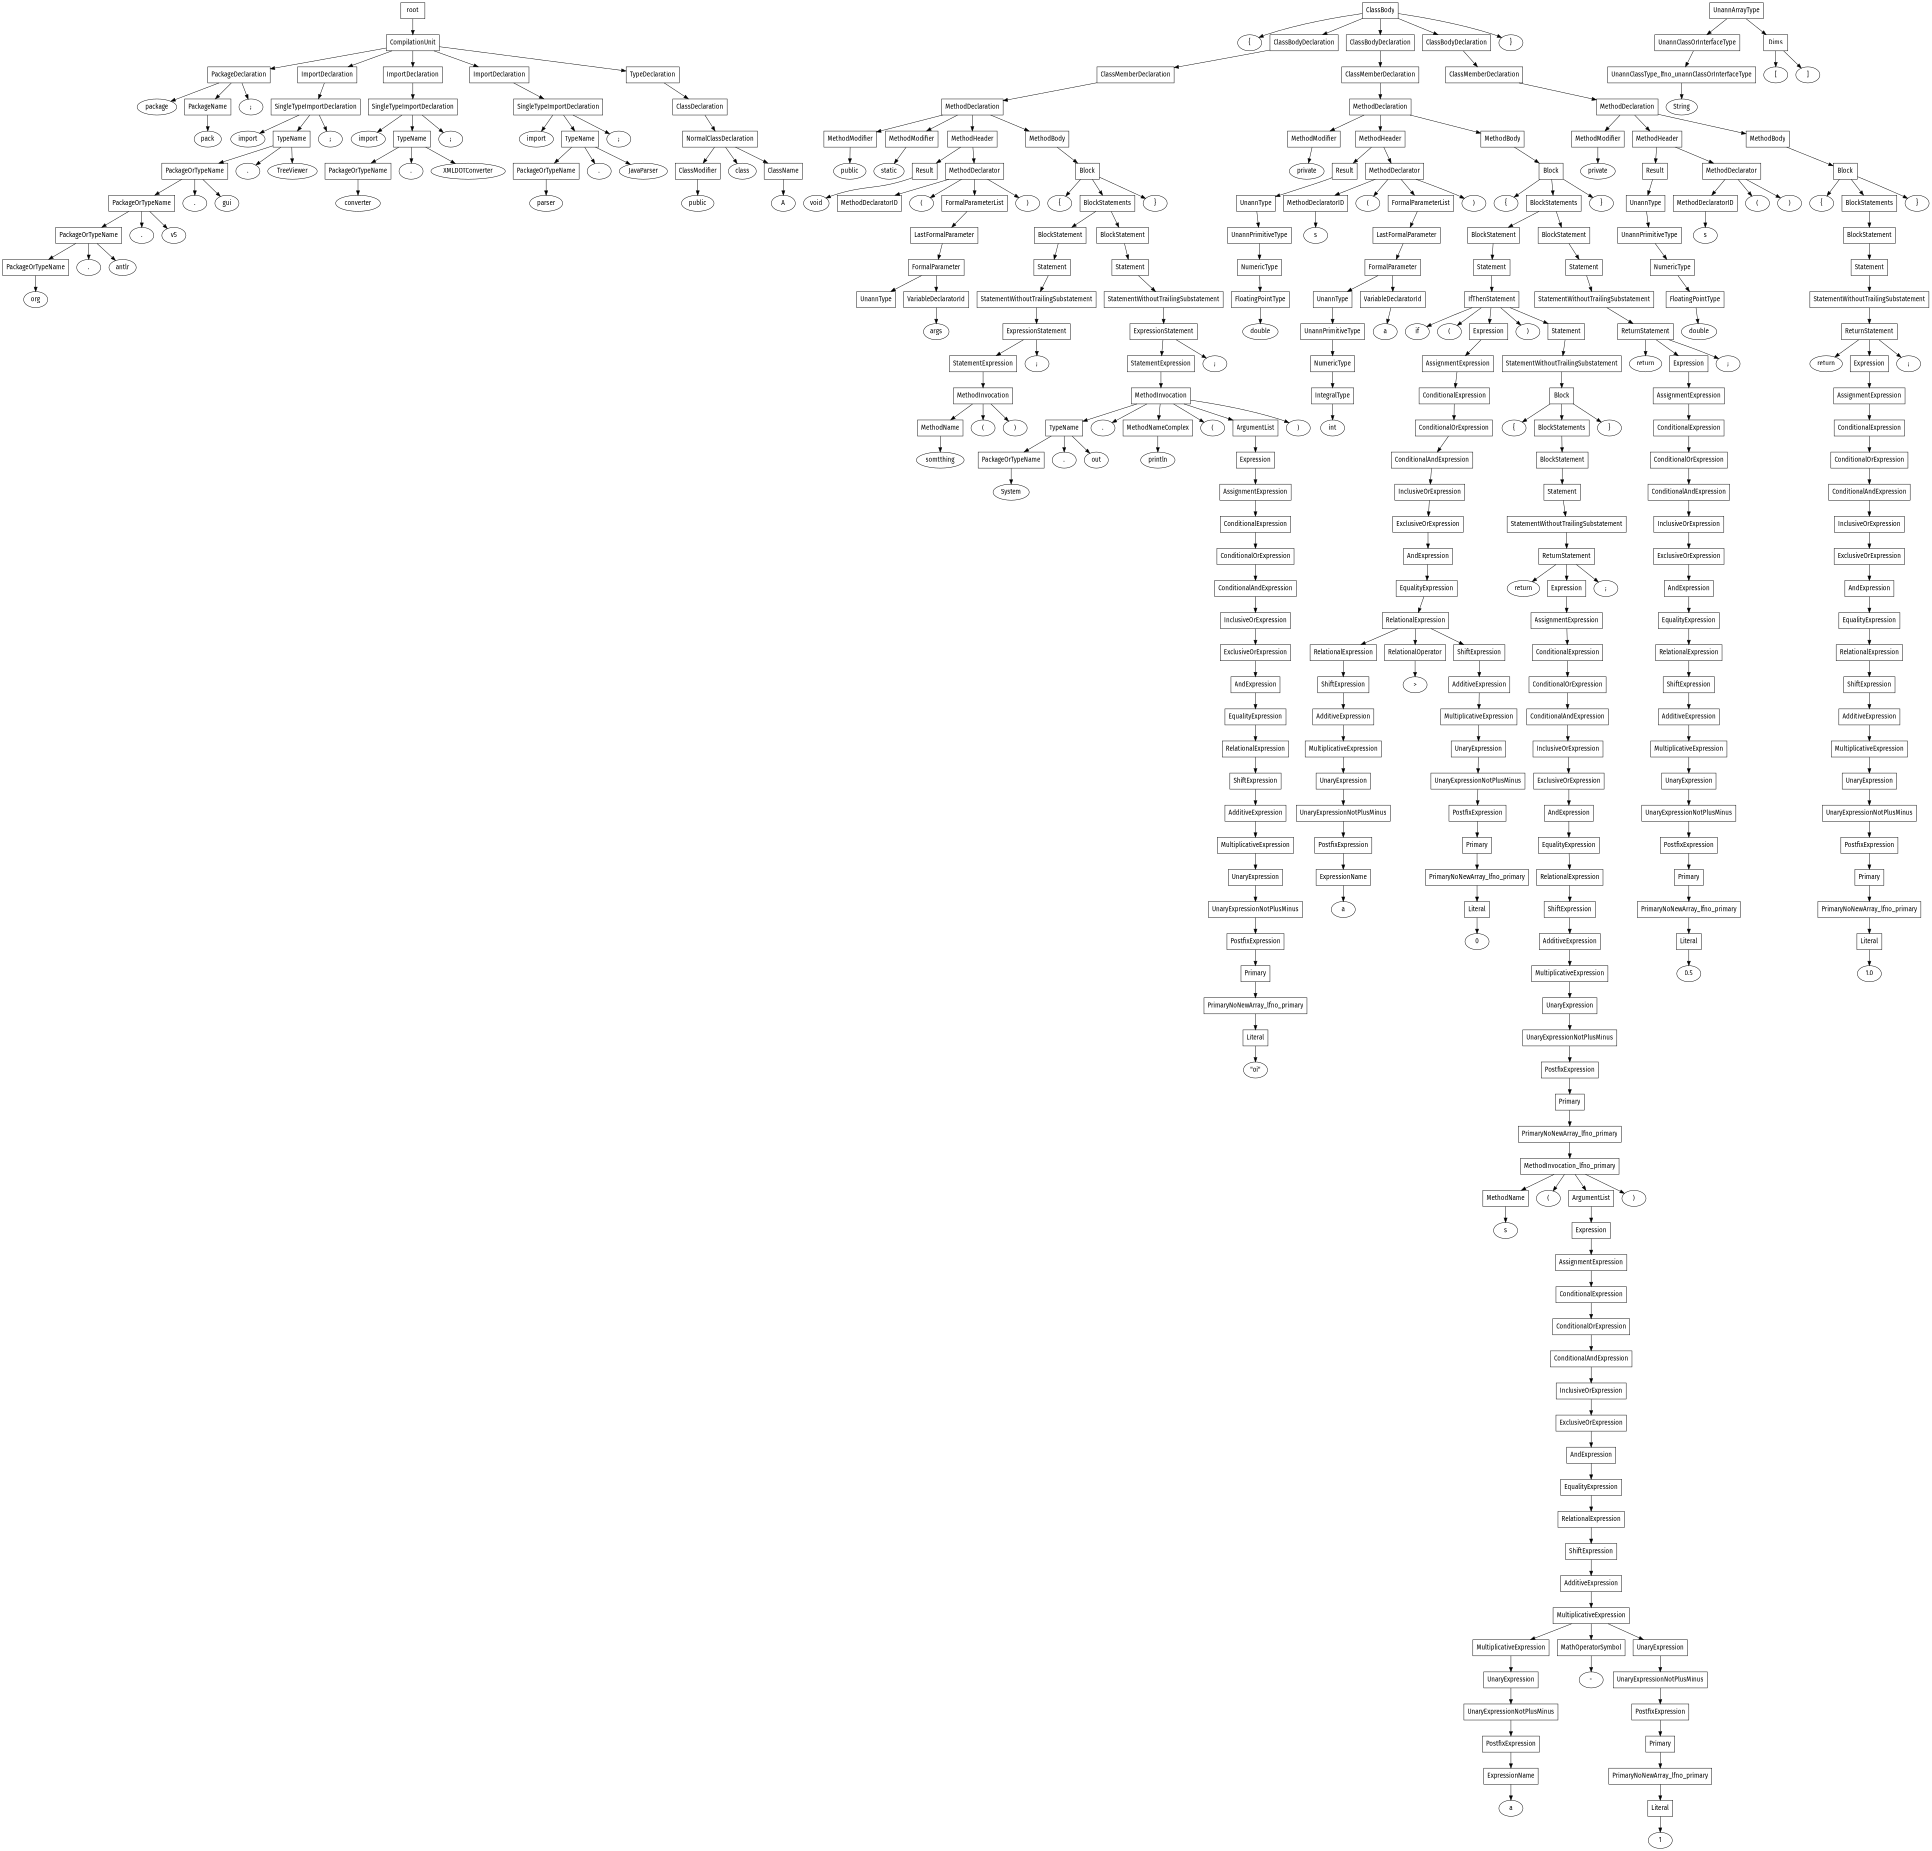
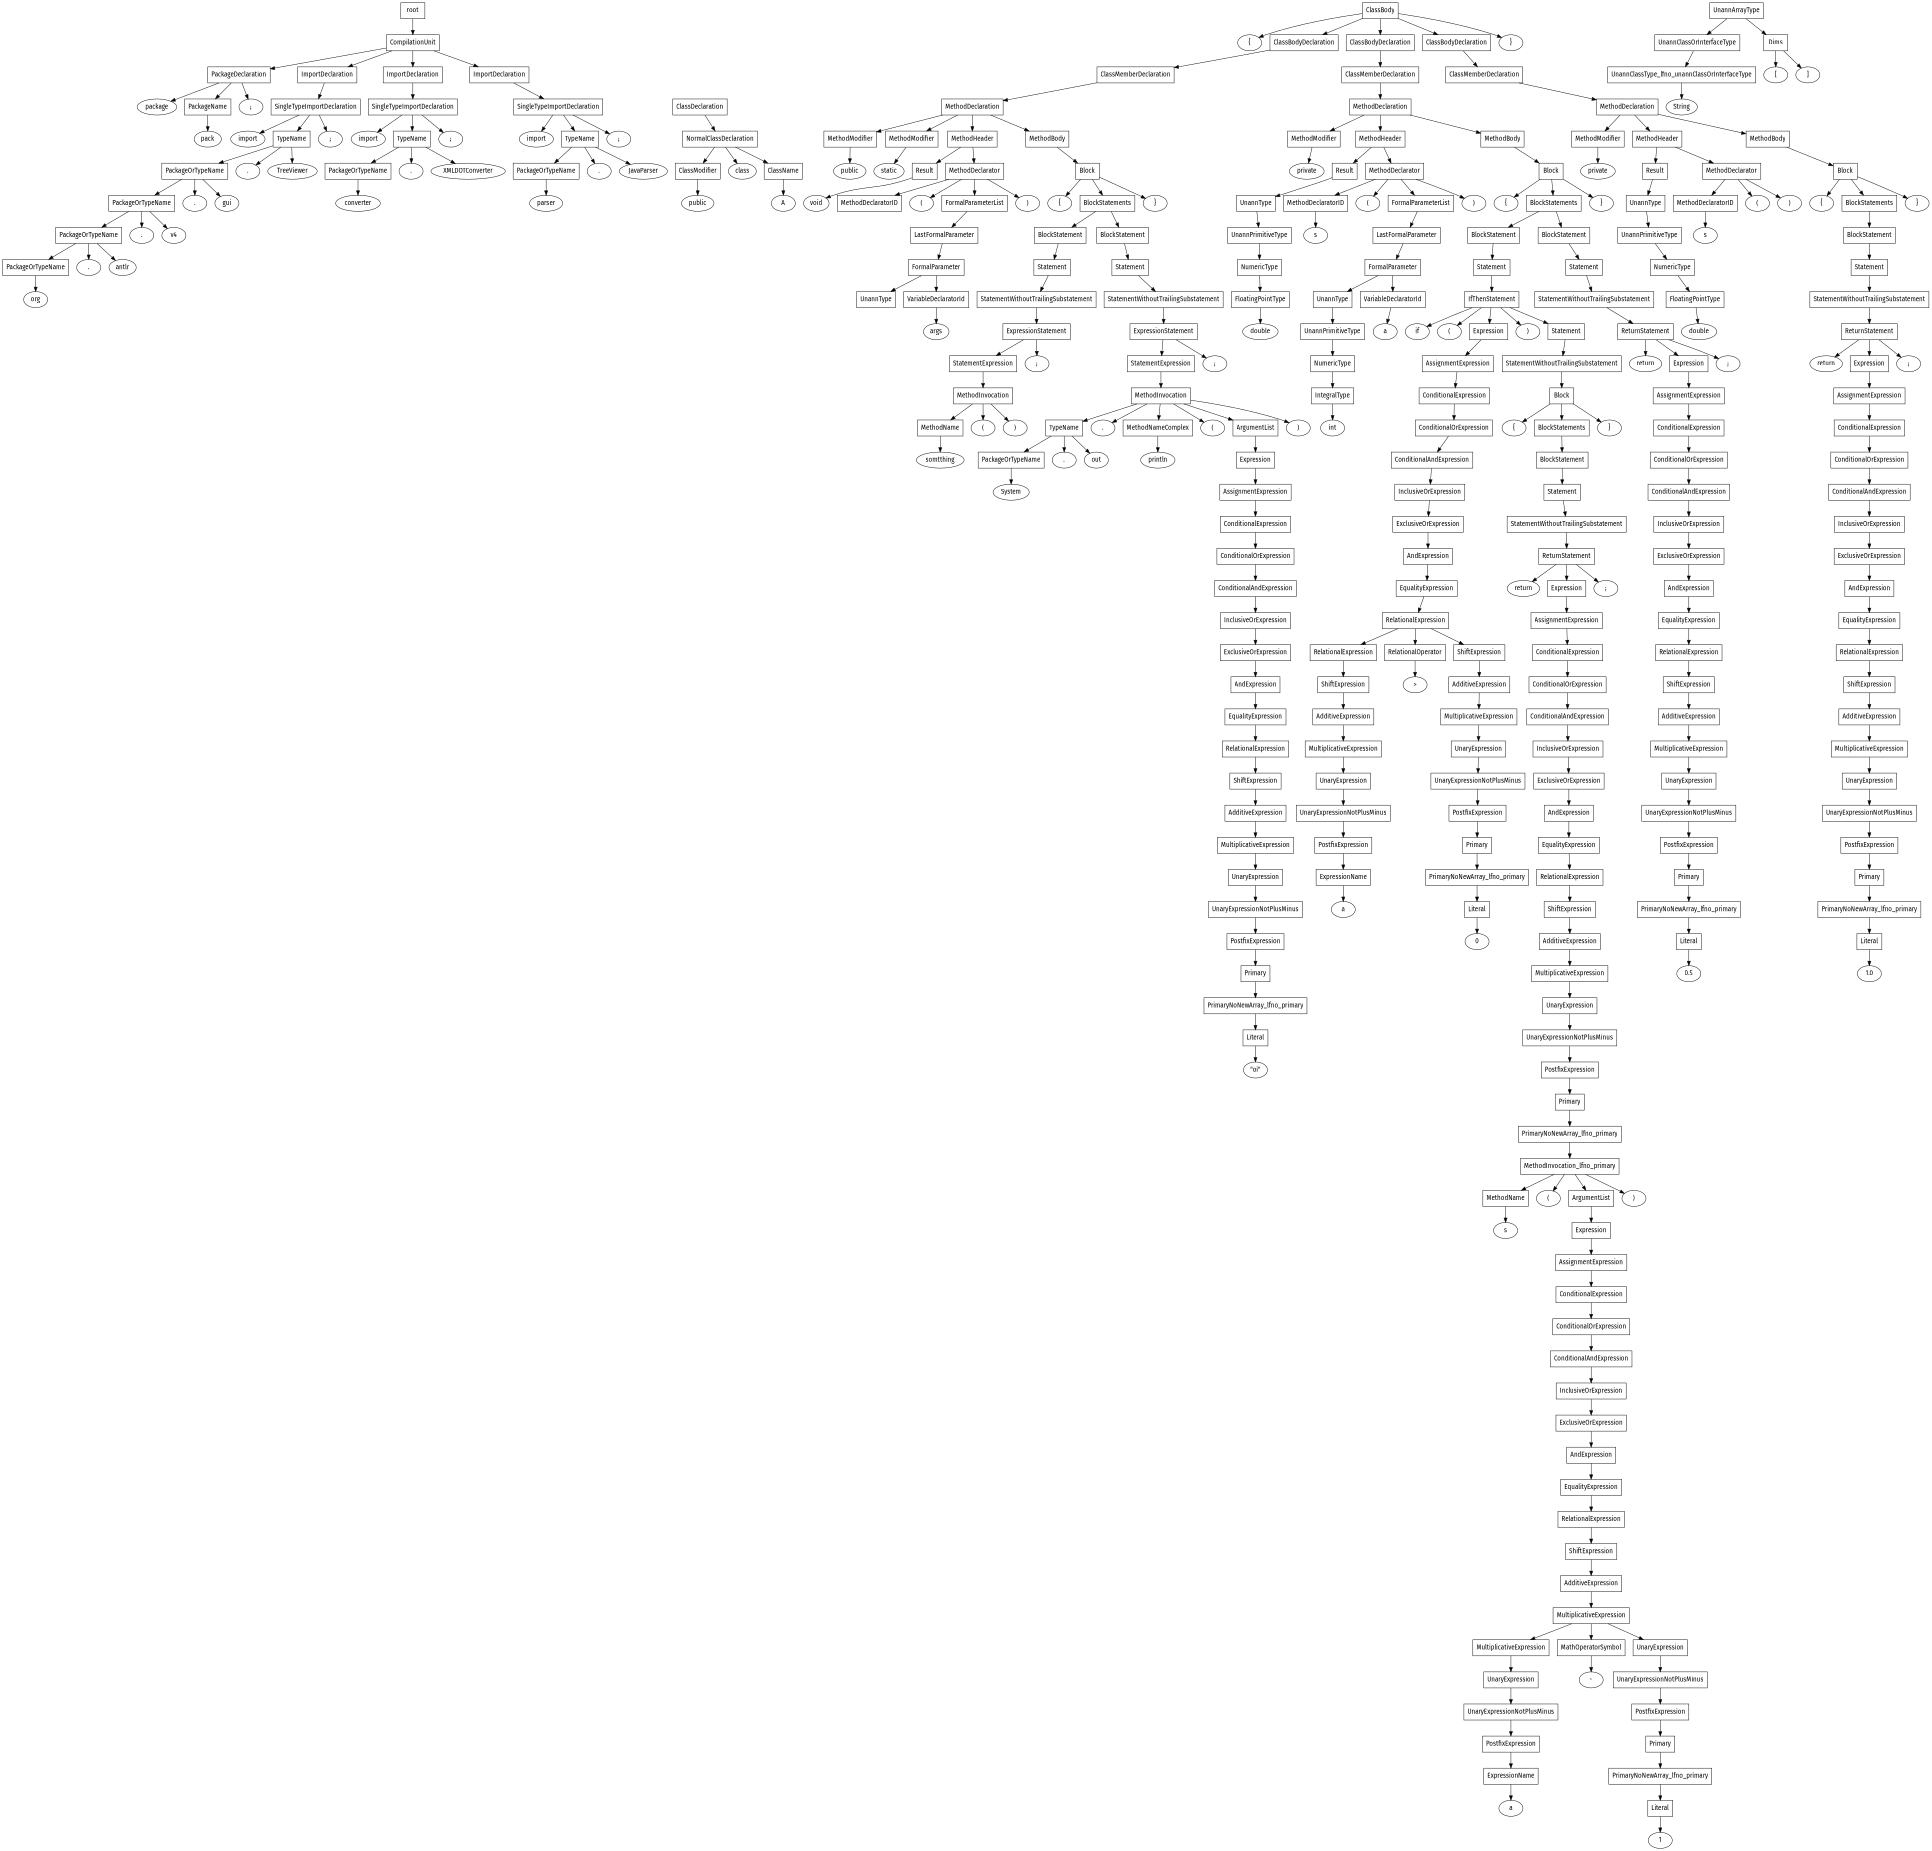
(653, 75) -> none
(174, 235) -> (174, 235)
